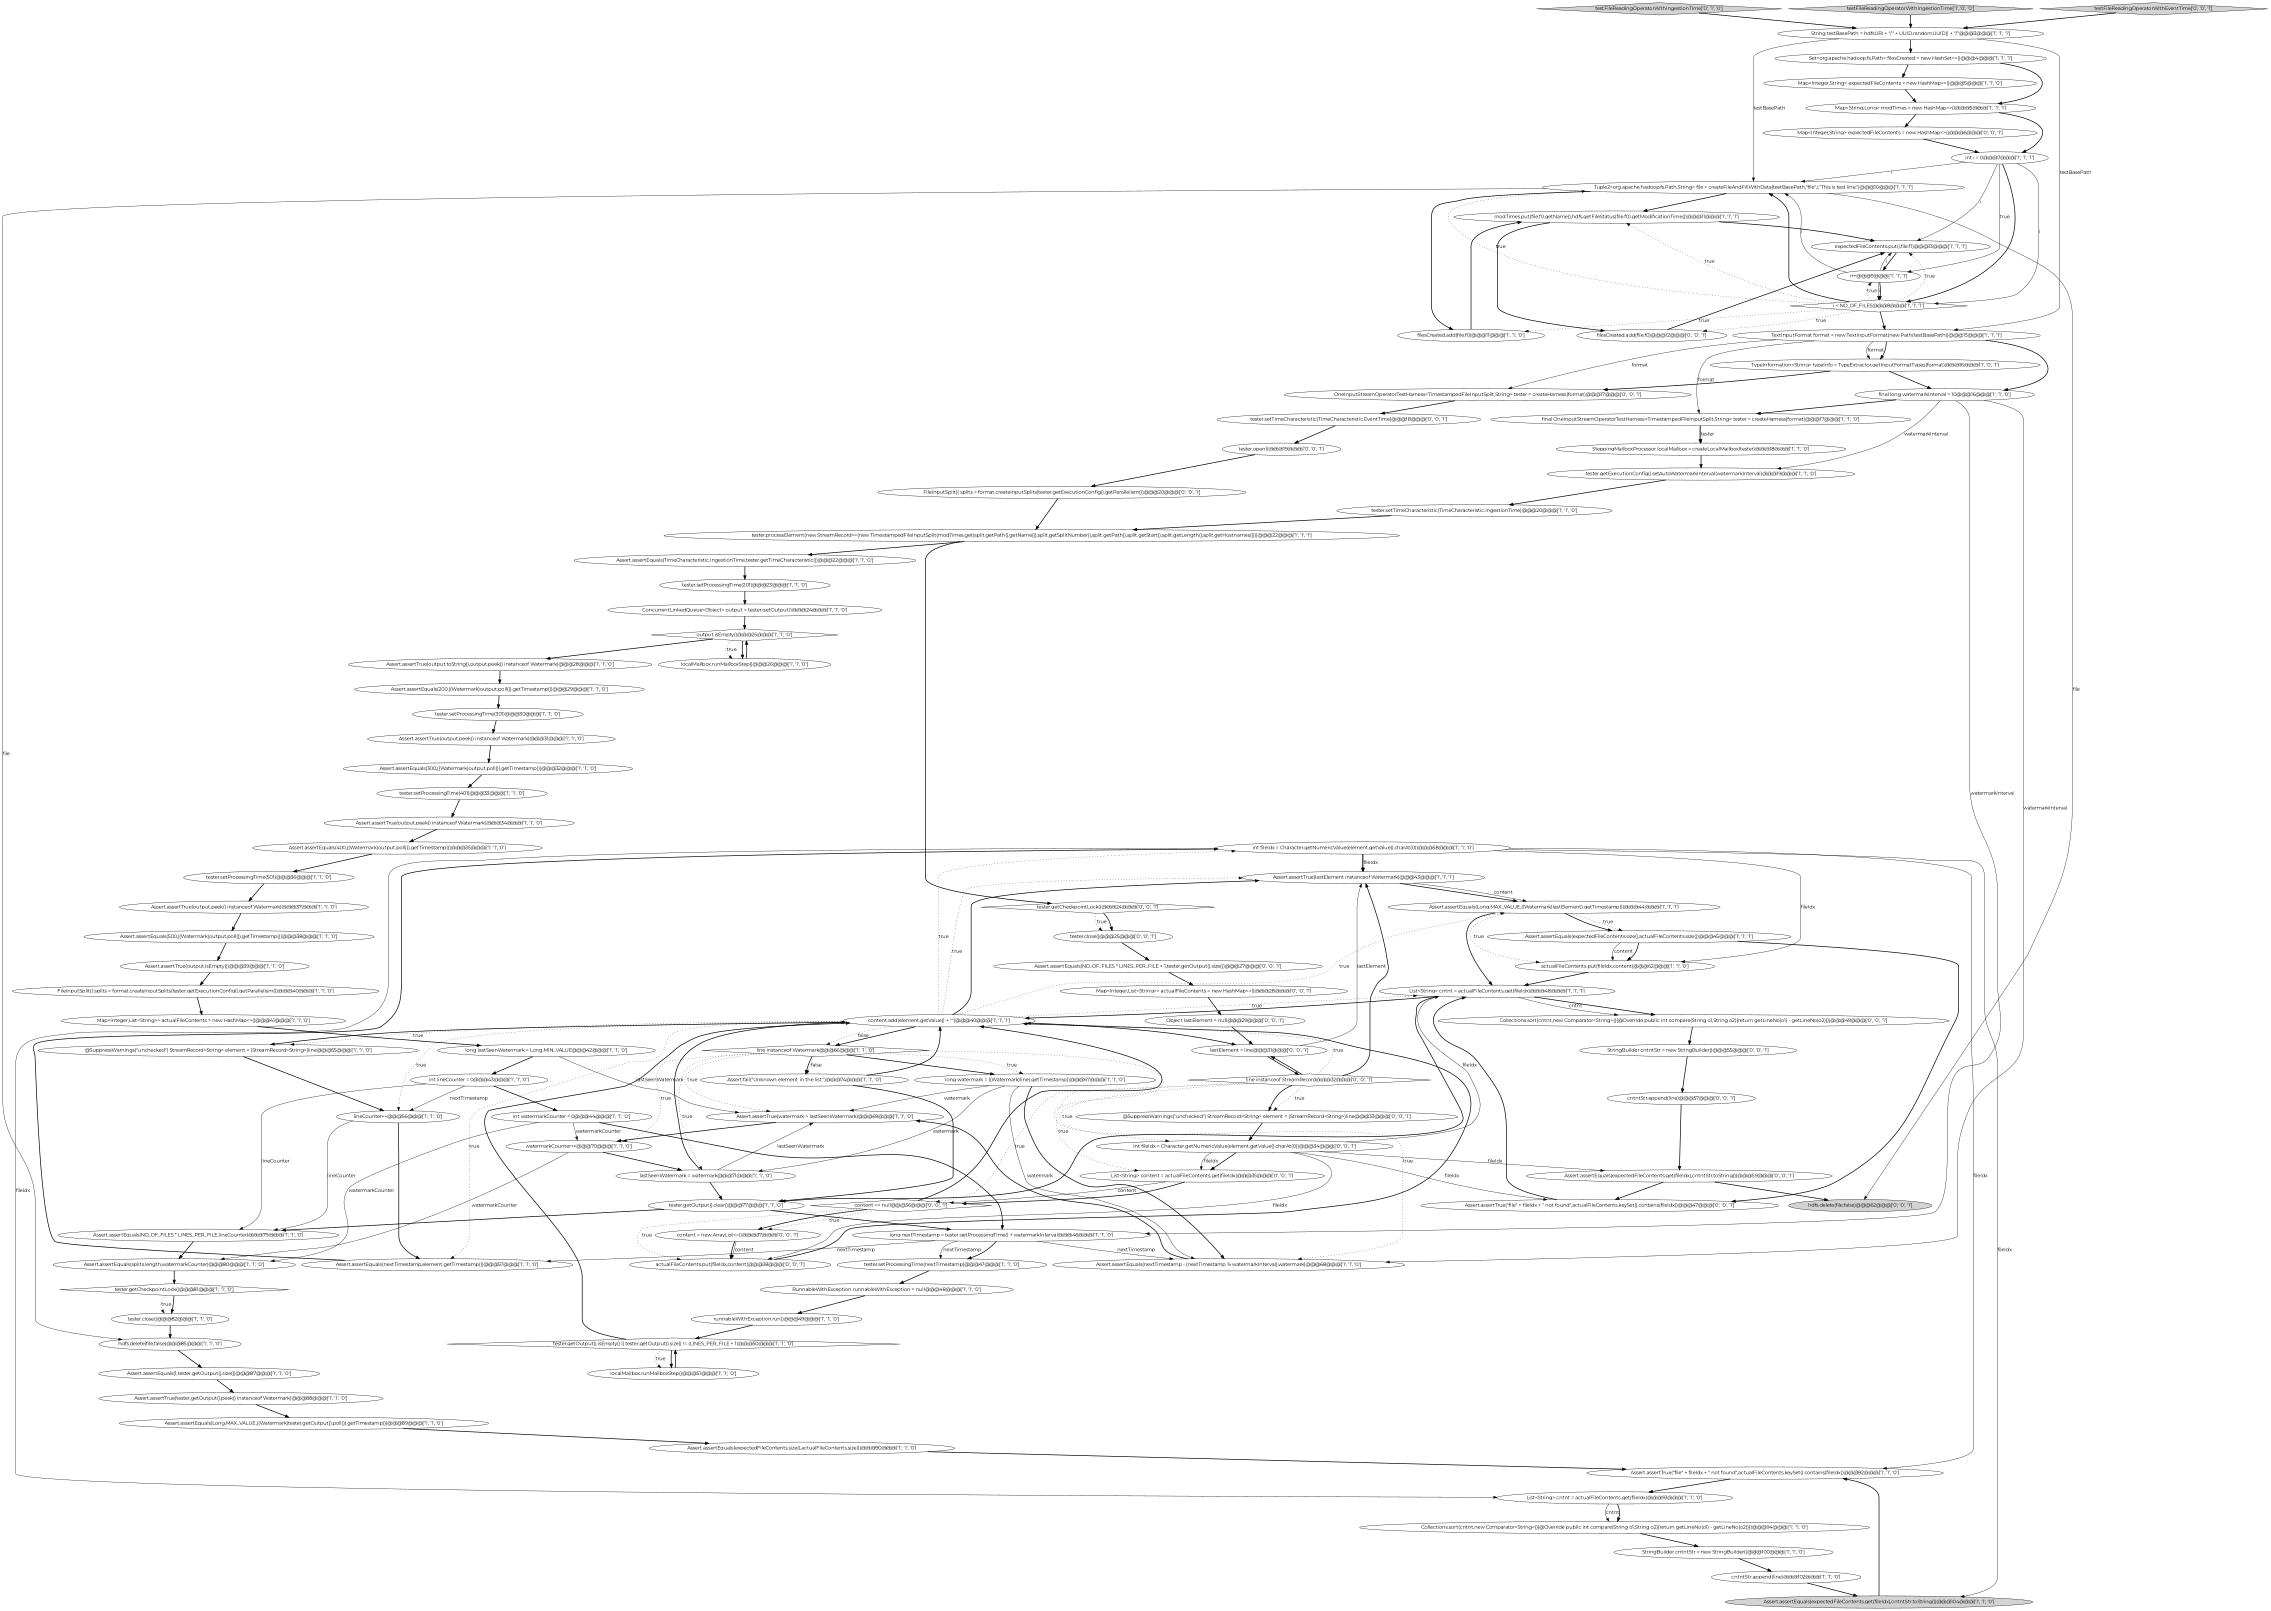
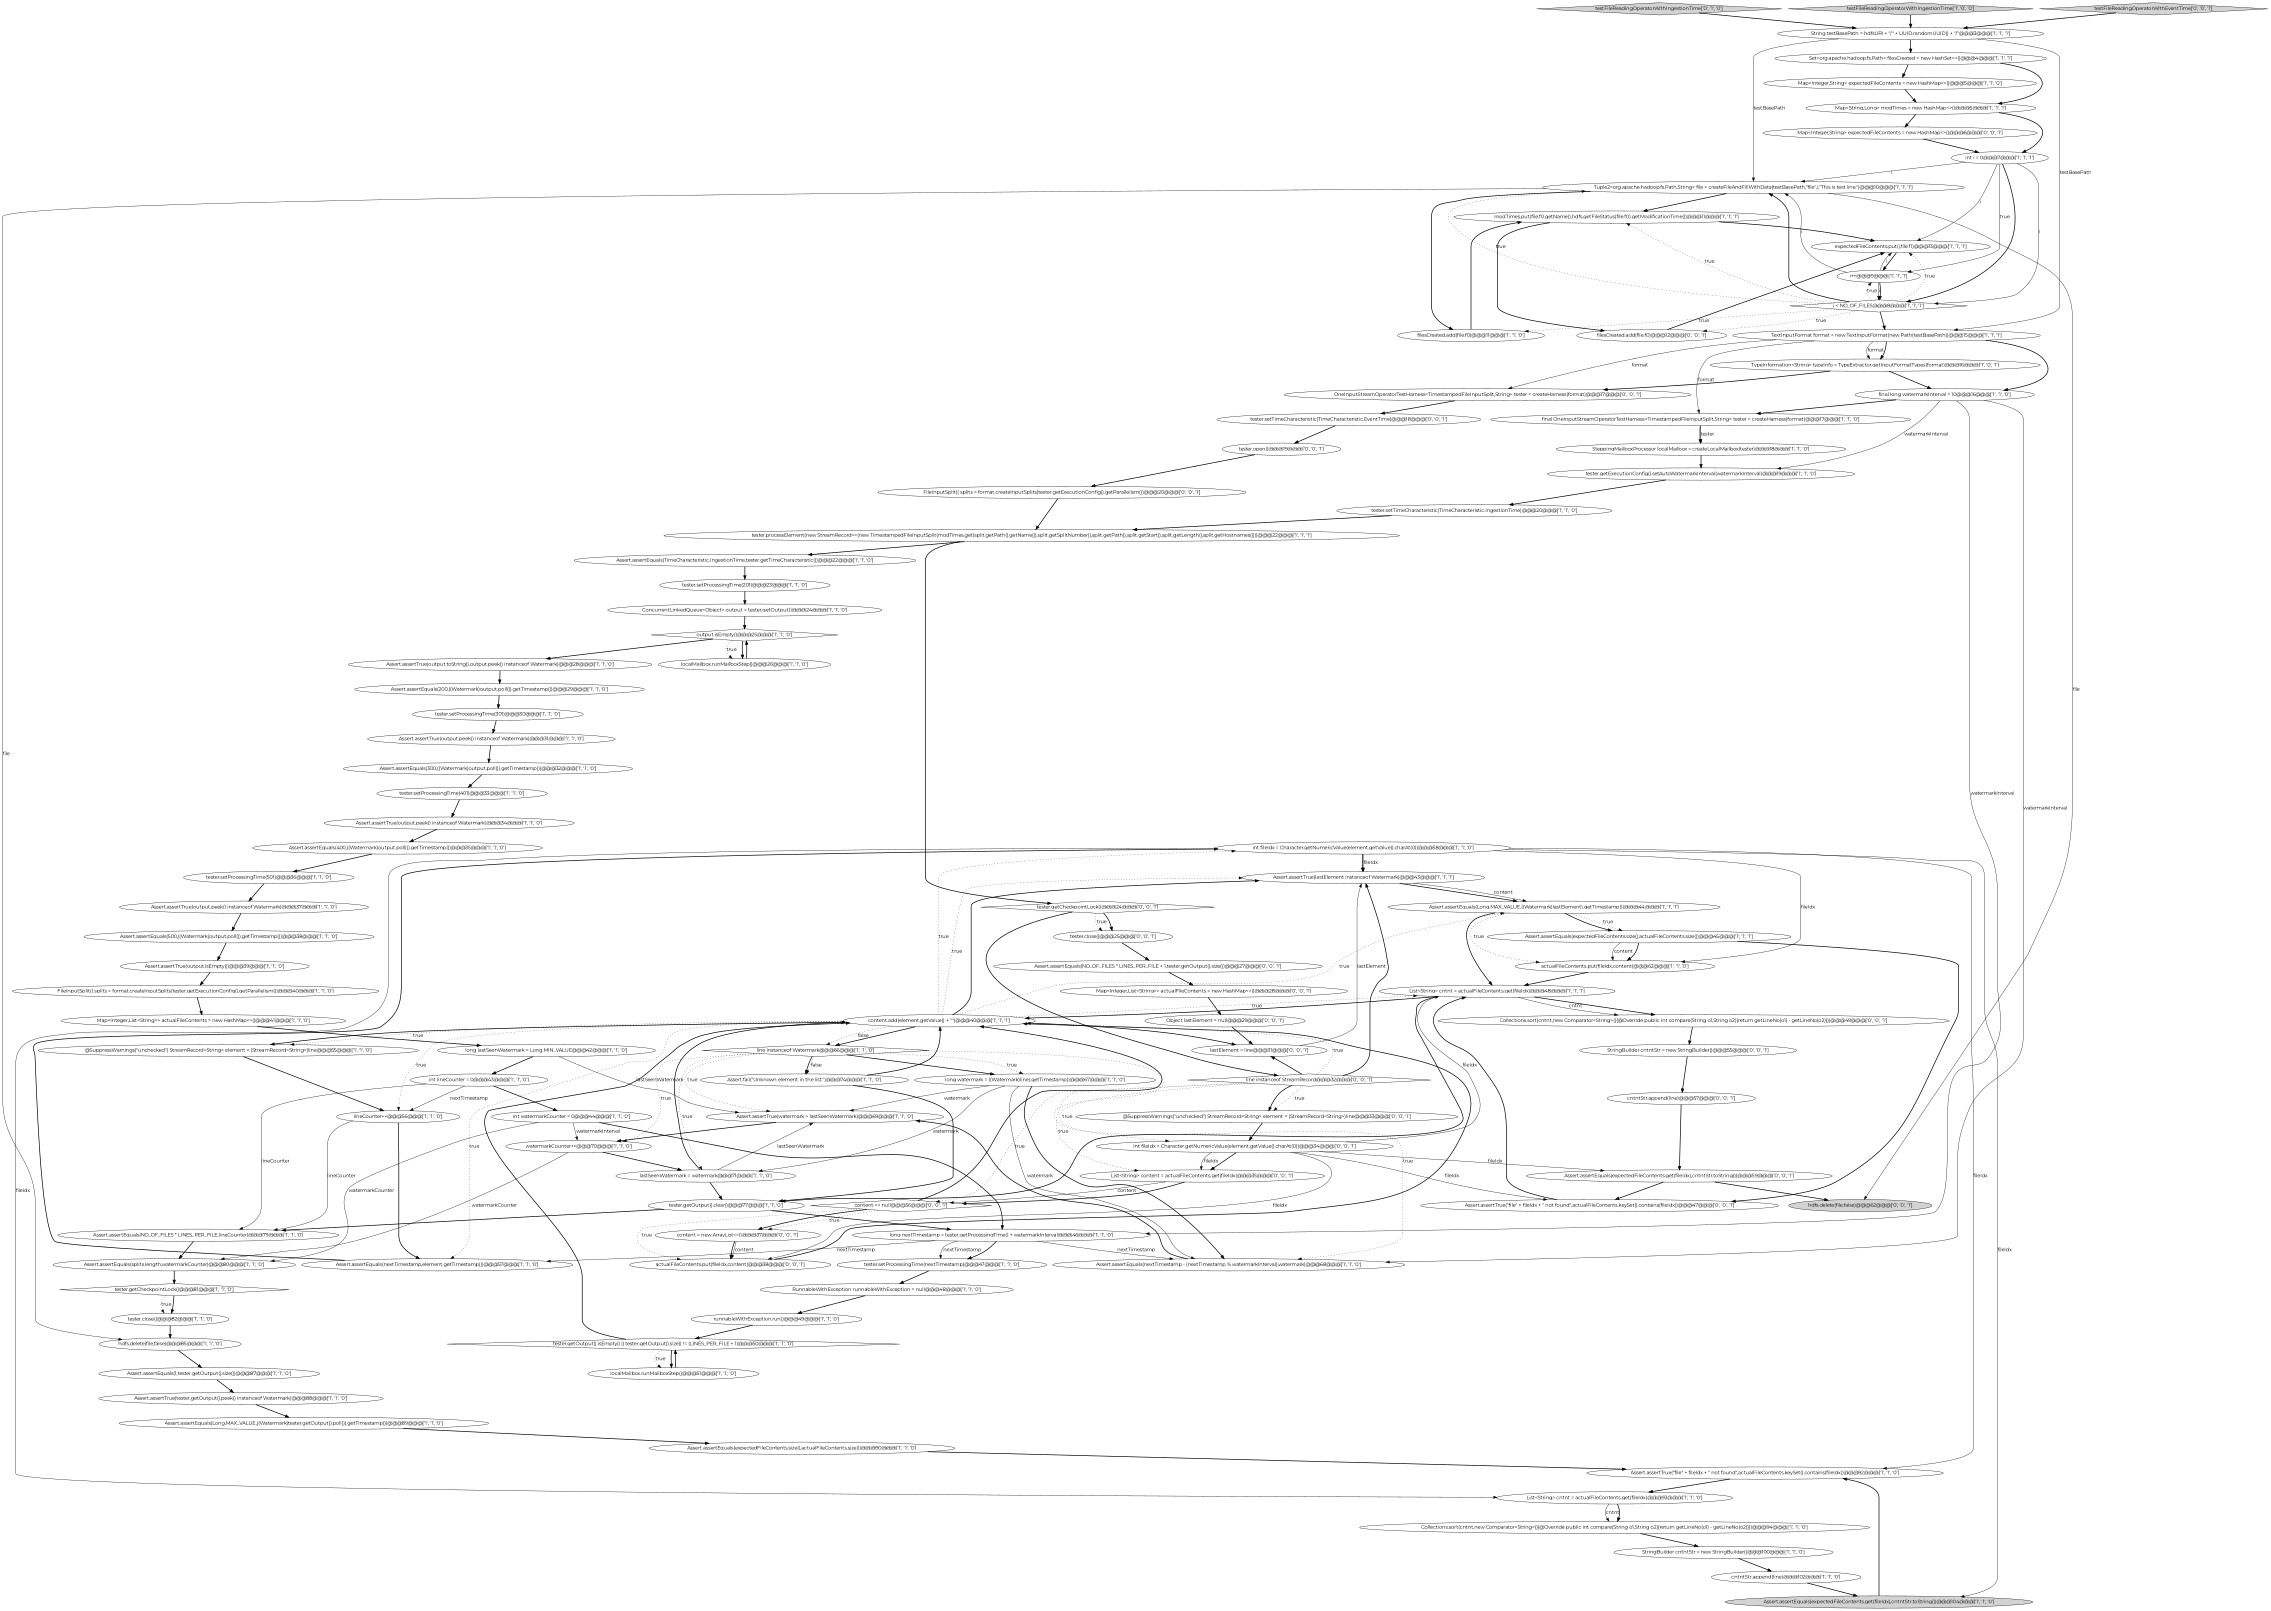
(1281, 1065) -> (1070, 1020)
(598, 1132) -> (598, 1132)
